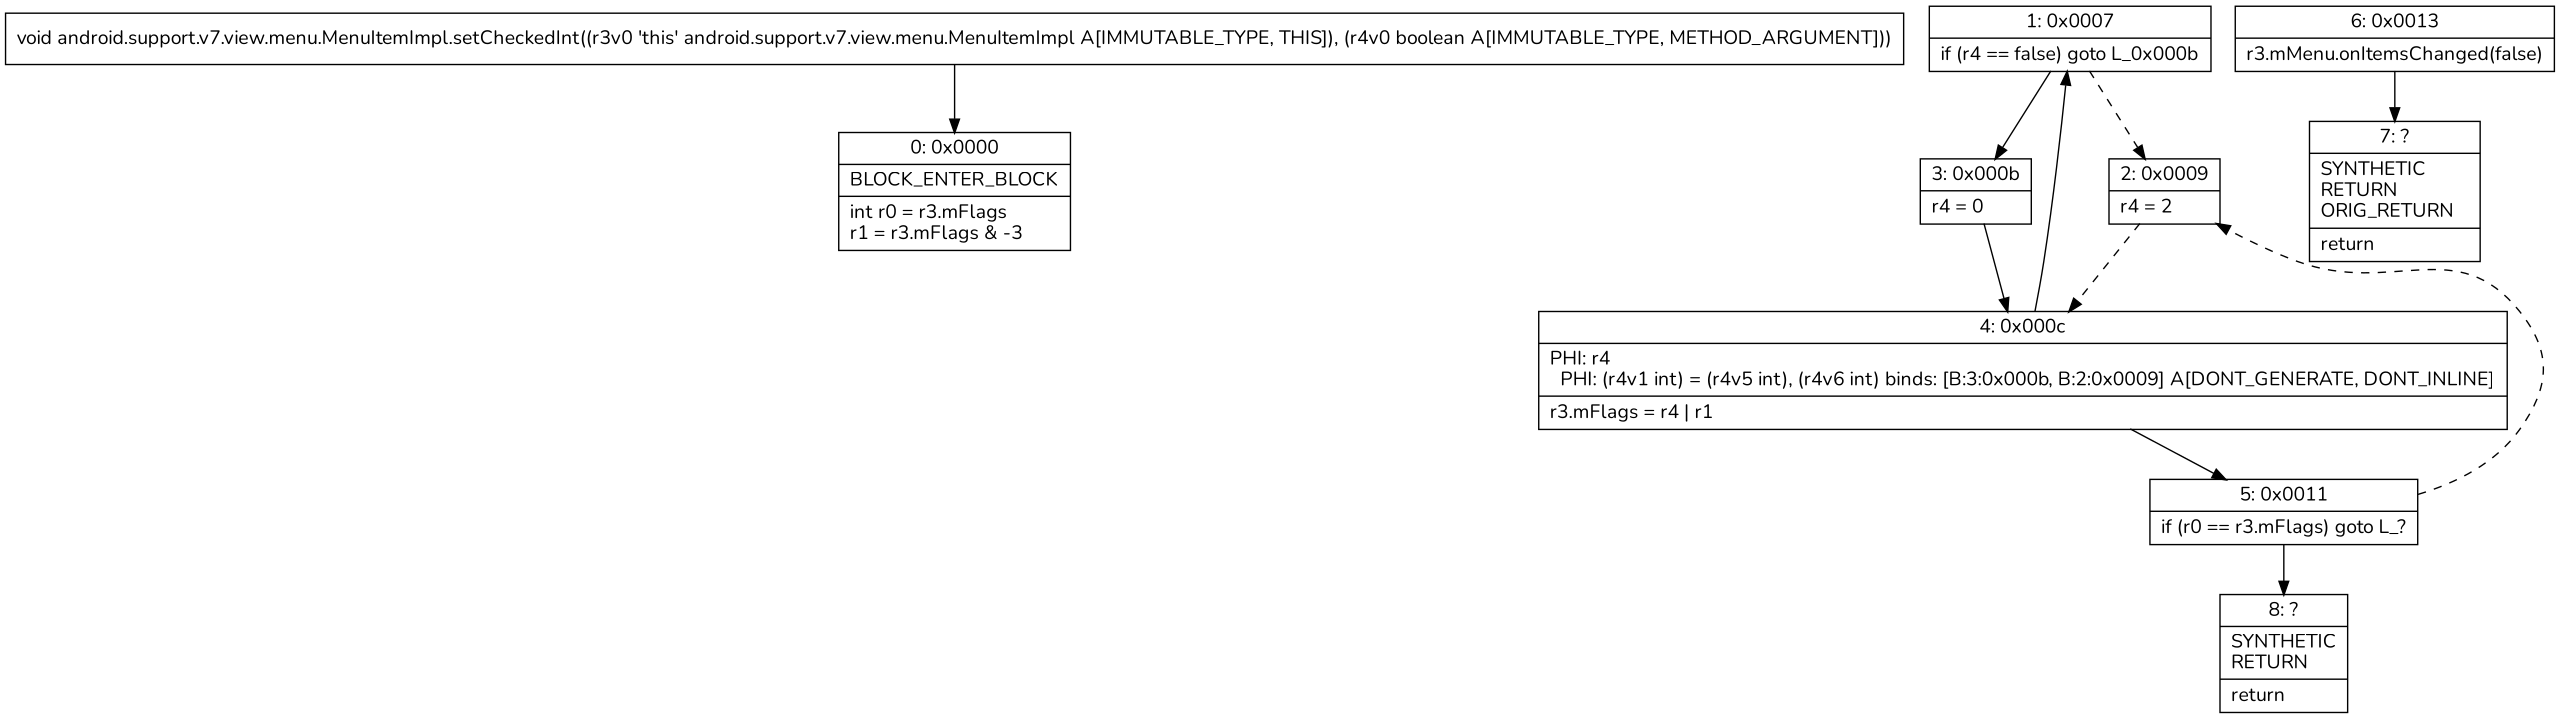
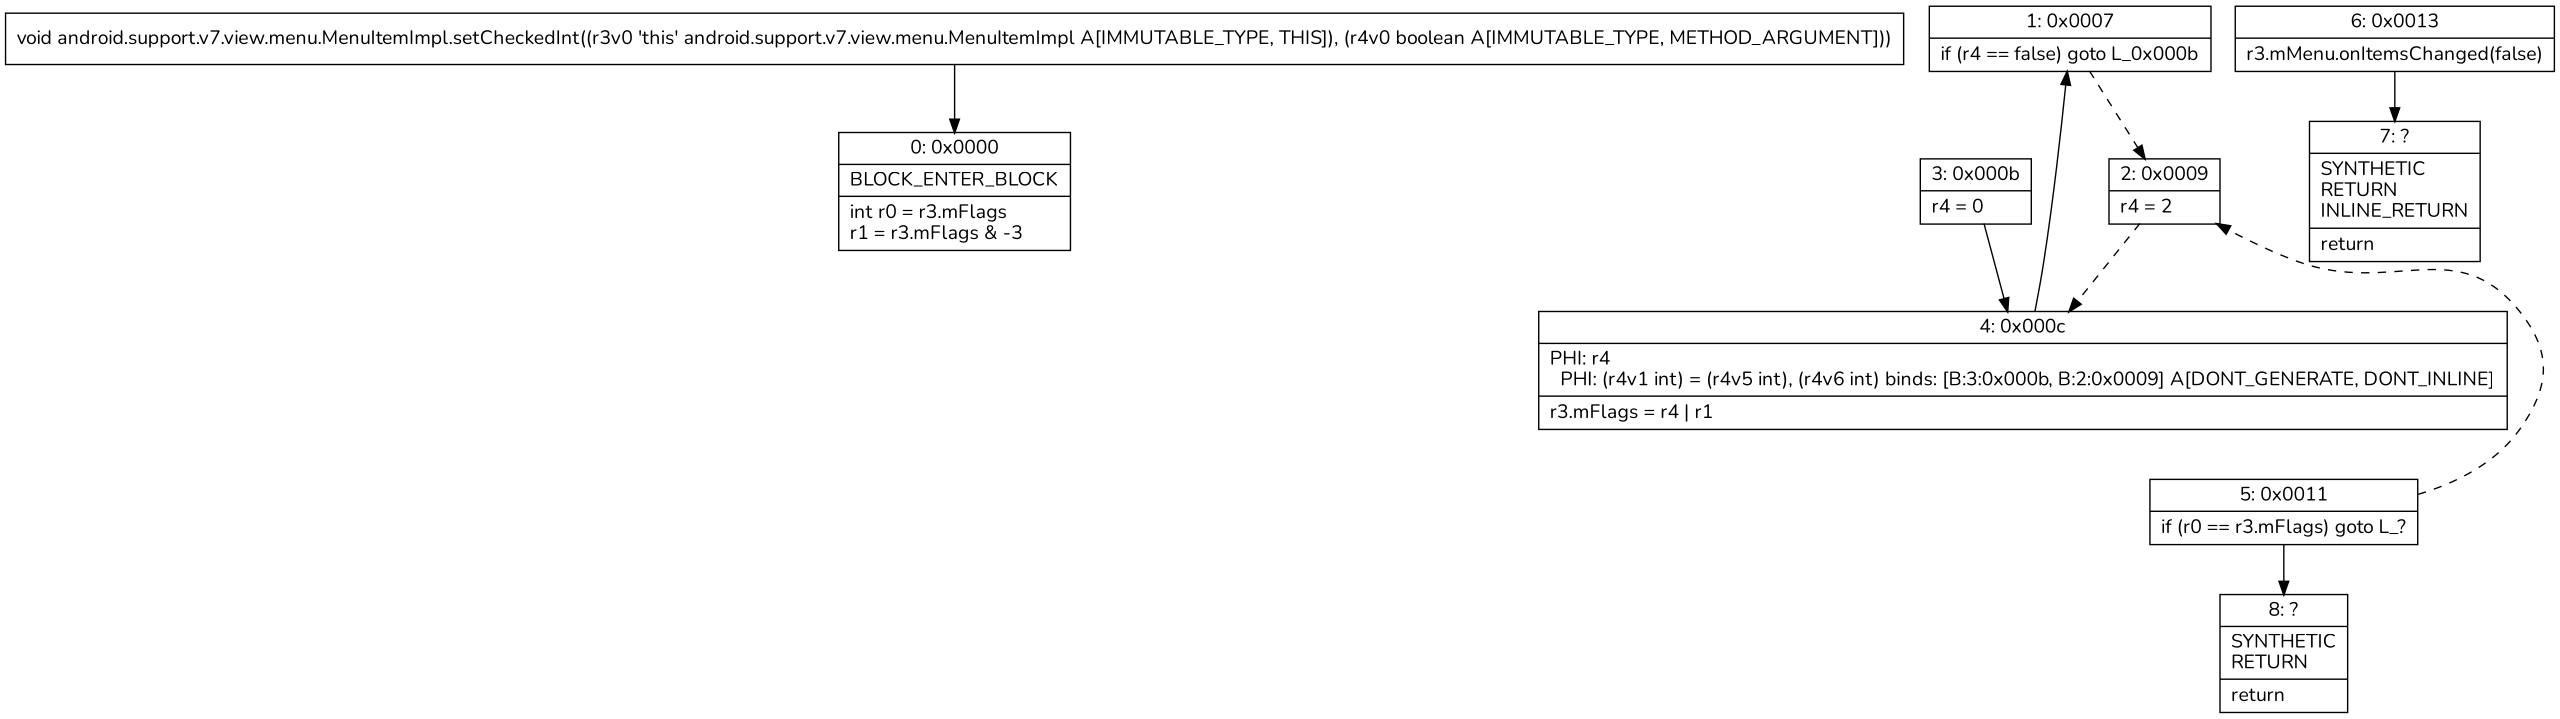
(2027, 109) -> none
(2388, 211) -> (2395, 211)
(2172, 451) -> none
